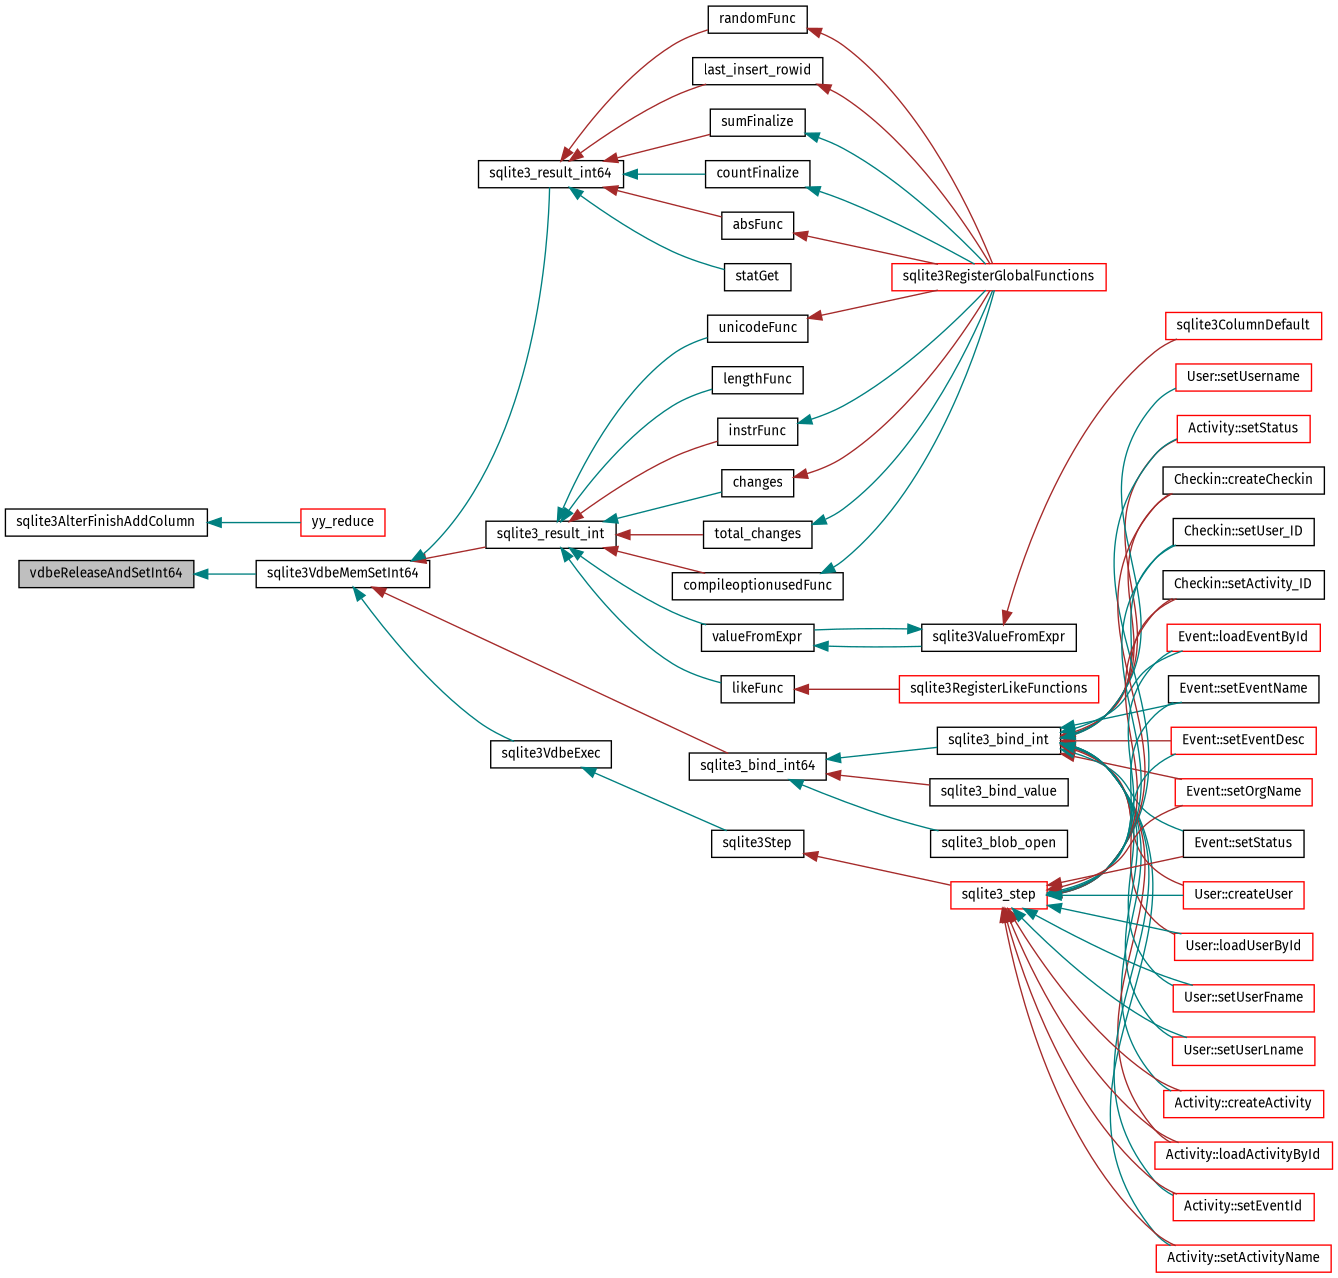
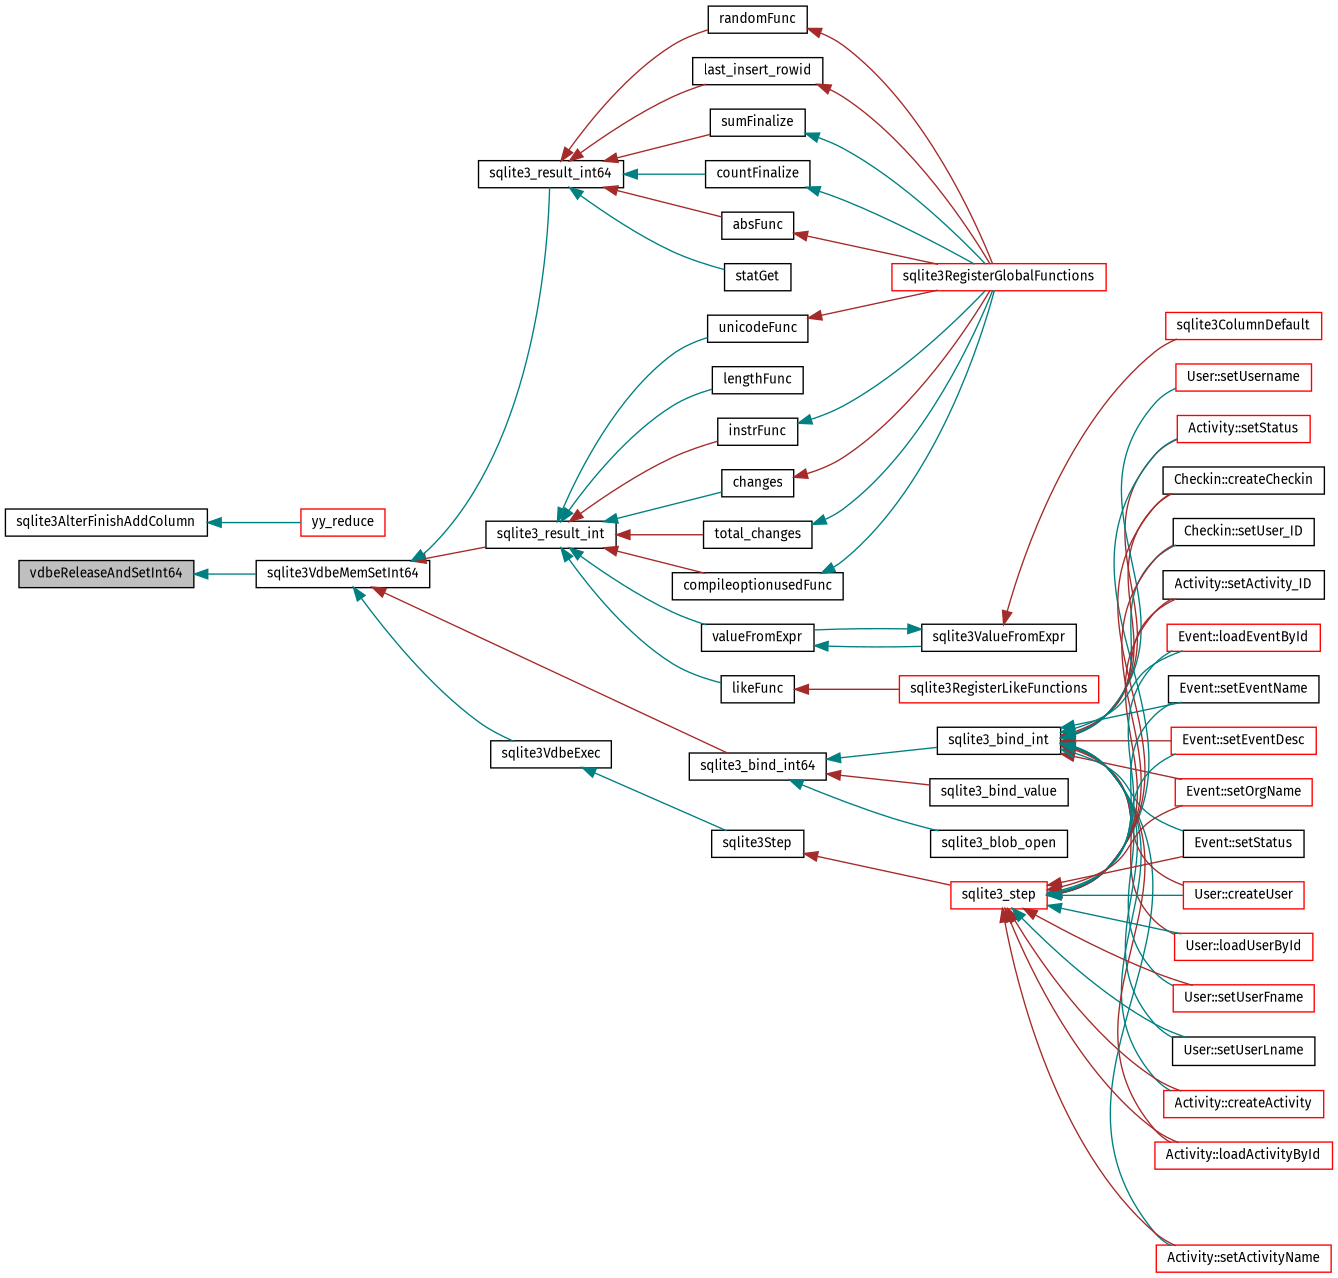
(1244, 585) -> (1244, 585)
(1134, 729) -> (1134, 729)
(1112, 954) -> (1112, 954)
(1244, 1051) -> (1244, 1051)
(1244, 1207) -> none
